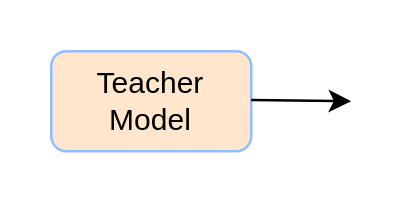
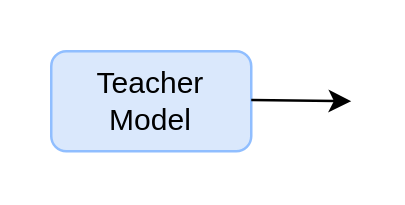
(151, 101) -> (151, 101)
